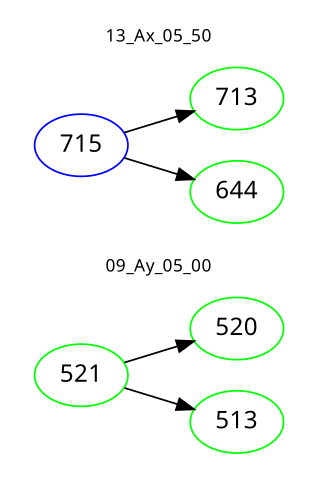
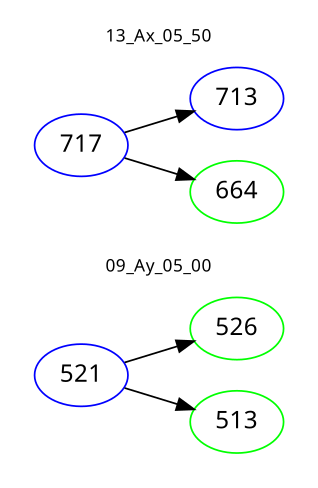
(237, 99) -> (237, 99)
(81, 145) -> (81, 145)
(237, 192) -> (237, 192)
(237, 329) -> (237, 329)
(81, 375) -> (81, 375)
